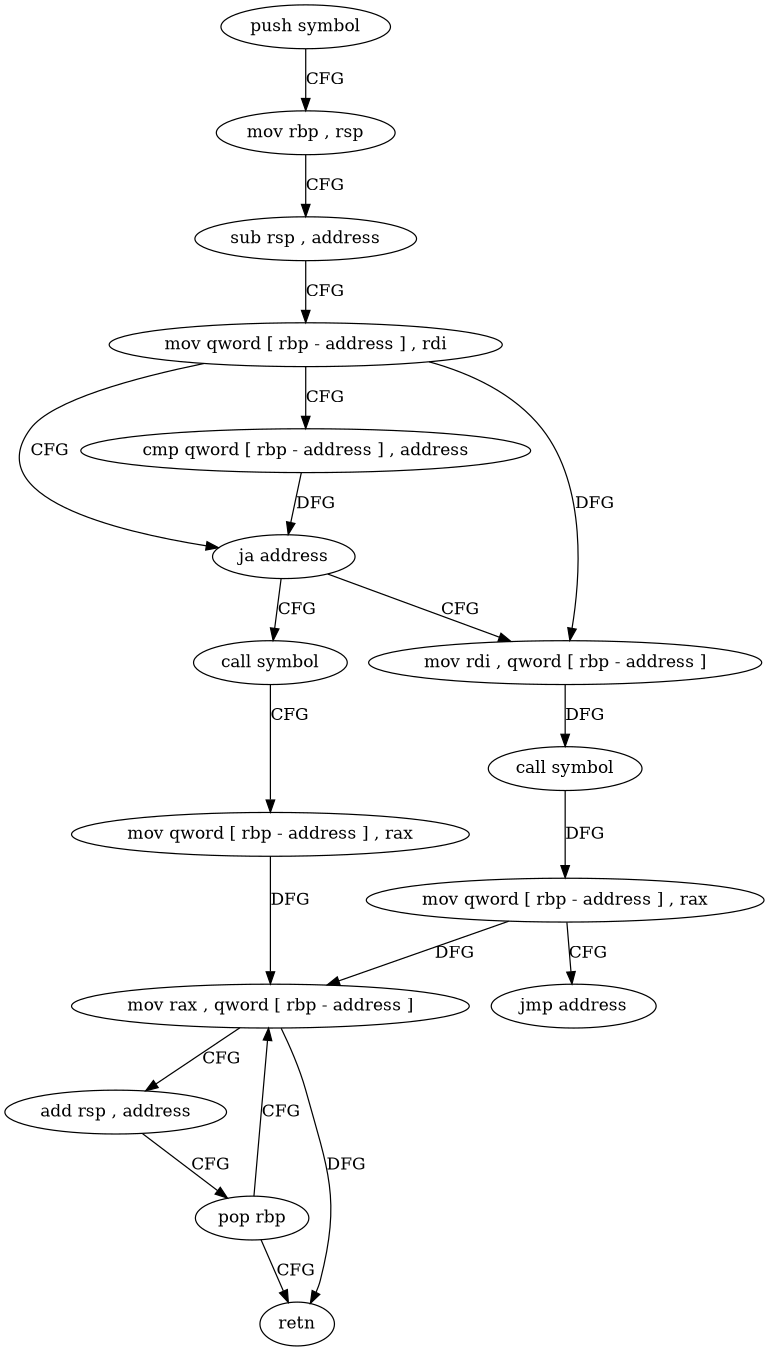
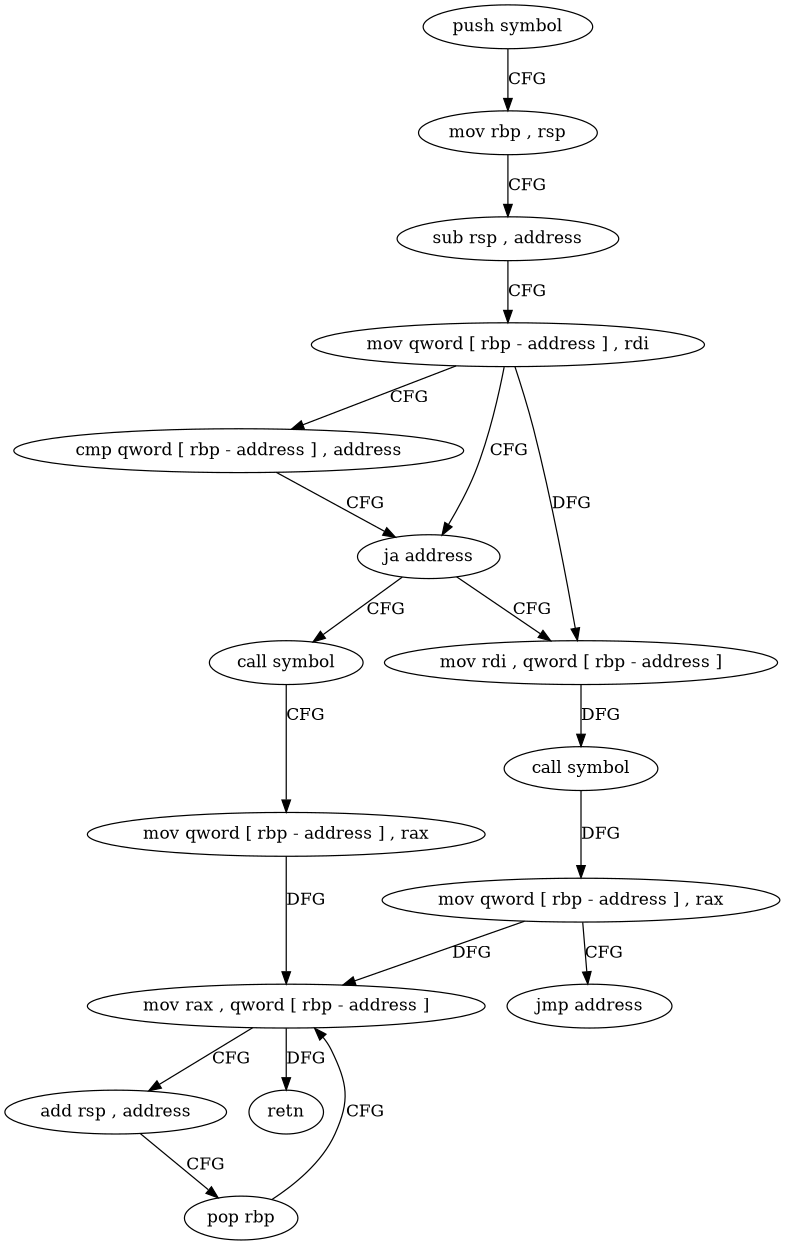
(316, 504) -> (365, 504)
(272, 1265) -> none
